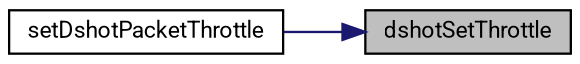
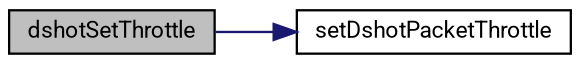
(313, 32) -> (244, 32)
